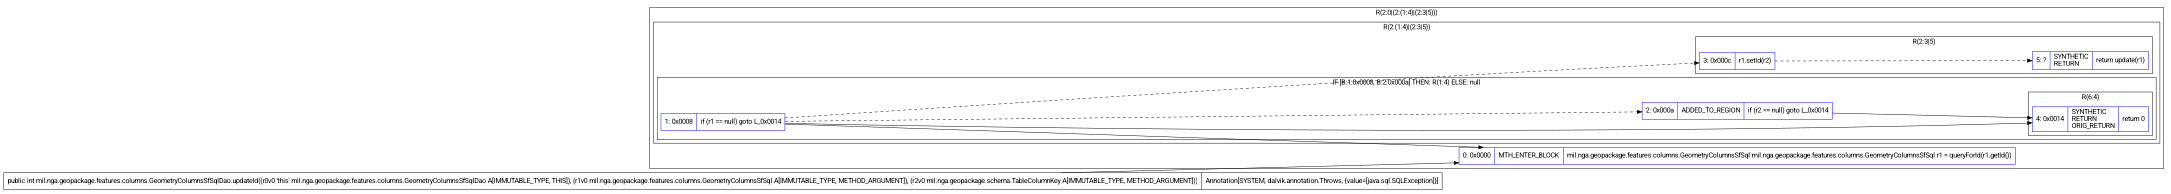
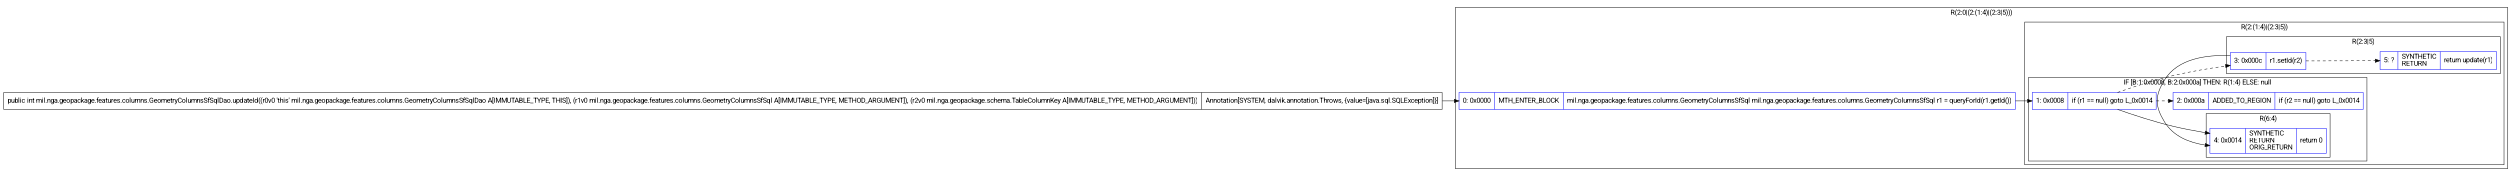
(1930, 115) -> (2160, 89)
(1132, 136) -> (2021, 101)
